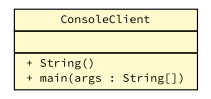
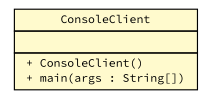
(61, 63) -> (85, 63)
